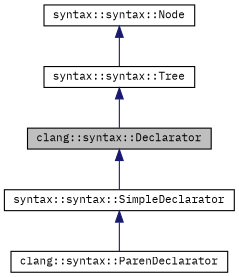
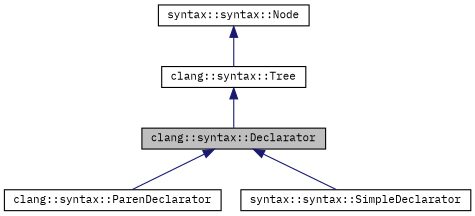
(119, 77) -> (234, 77)
(119, 237) -> (168, 172)
